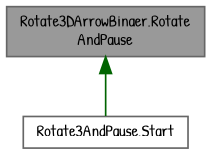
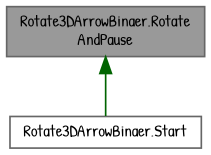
(106, 132) -> (106, 132)
